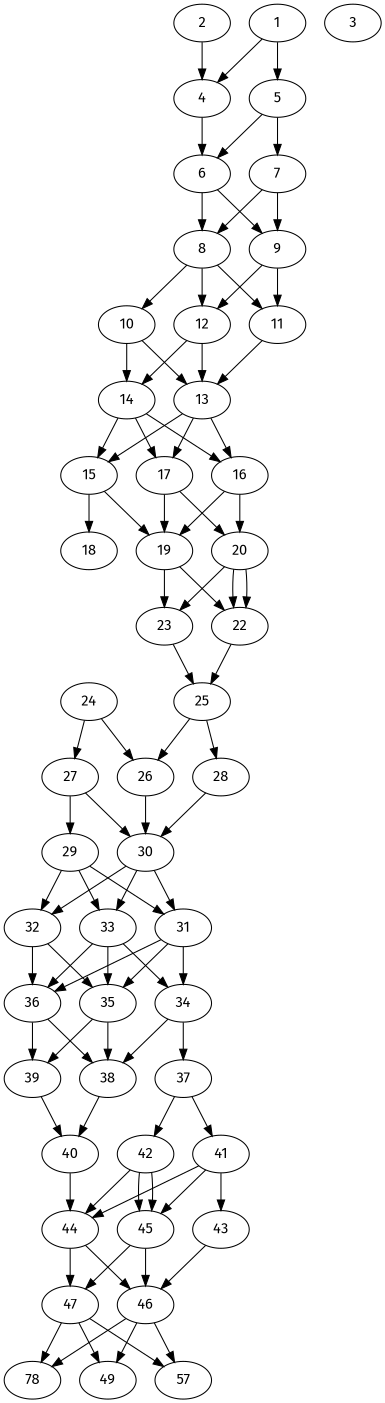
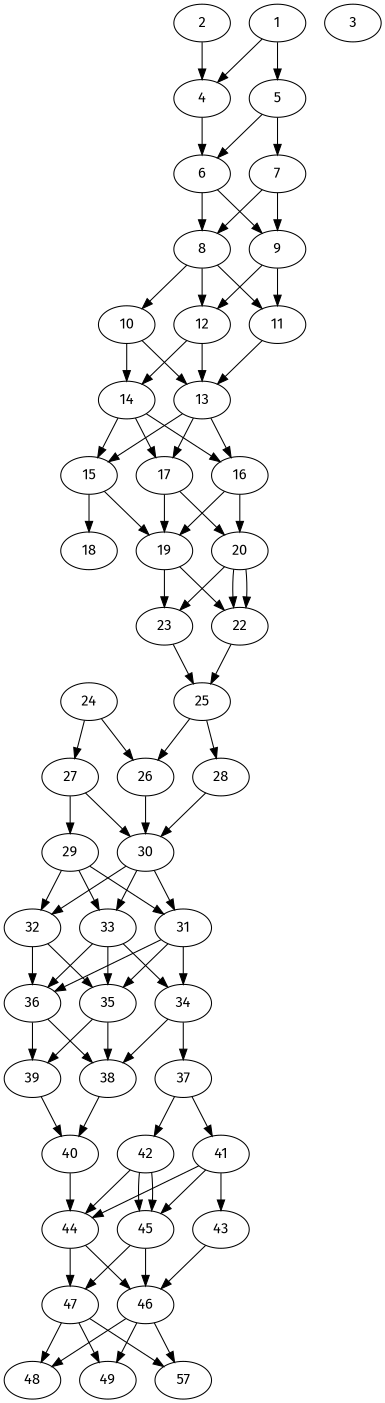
(32, 1380) -> (32, 1380)
